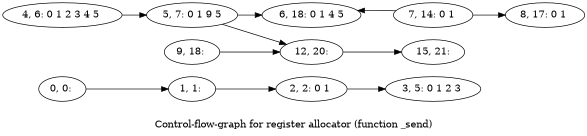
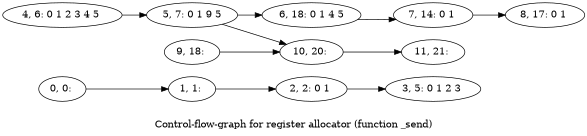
(380, 10) -> (373, 20)
(311, 52) -> (311, 52)
(433, 52) -> (433, 52)
